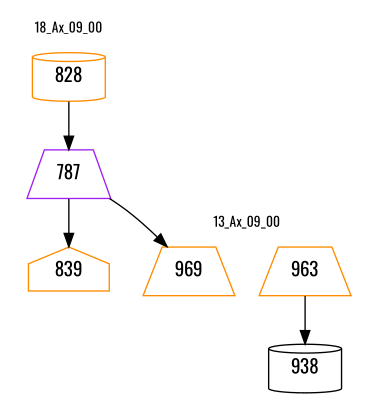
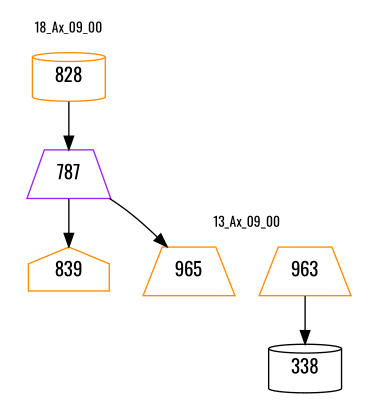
(189, 271) -> (189, 271)
(305, 369) -> (305, 369)
